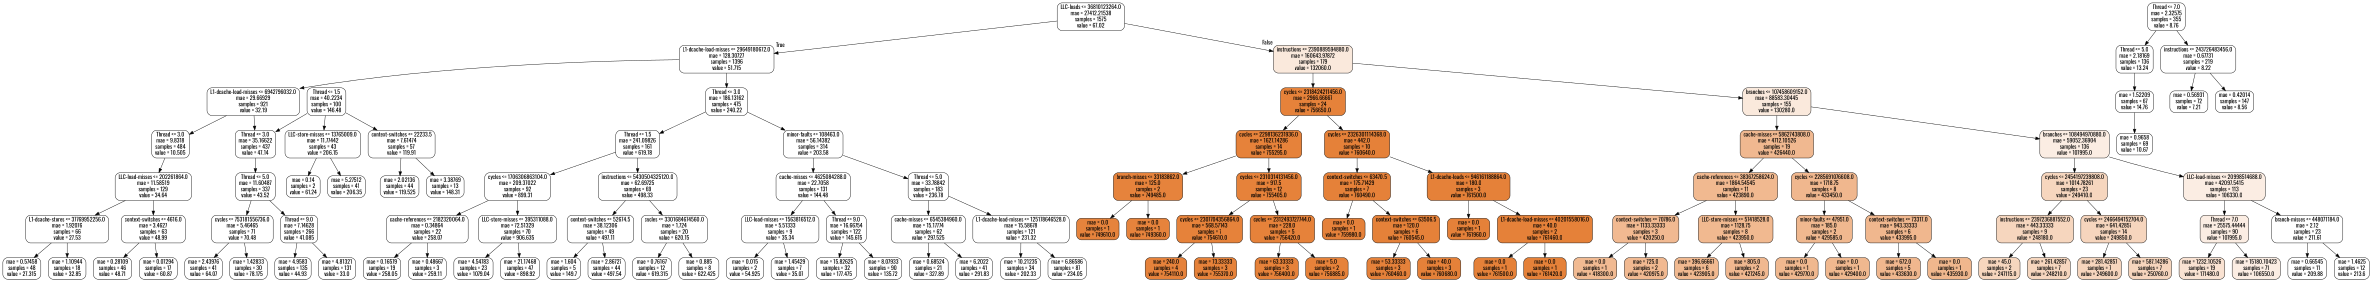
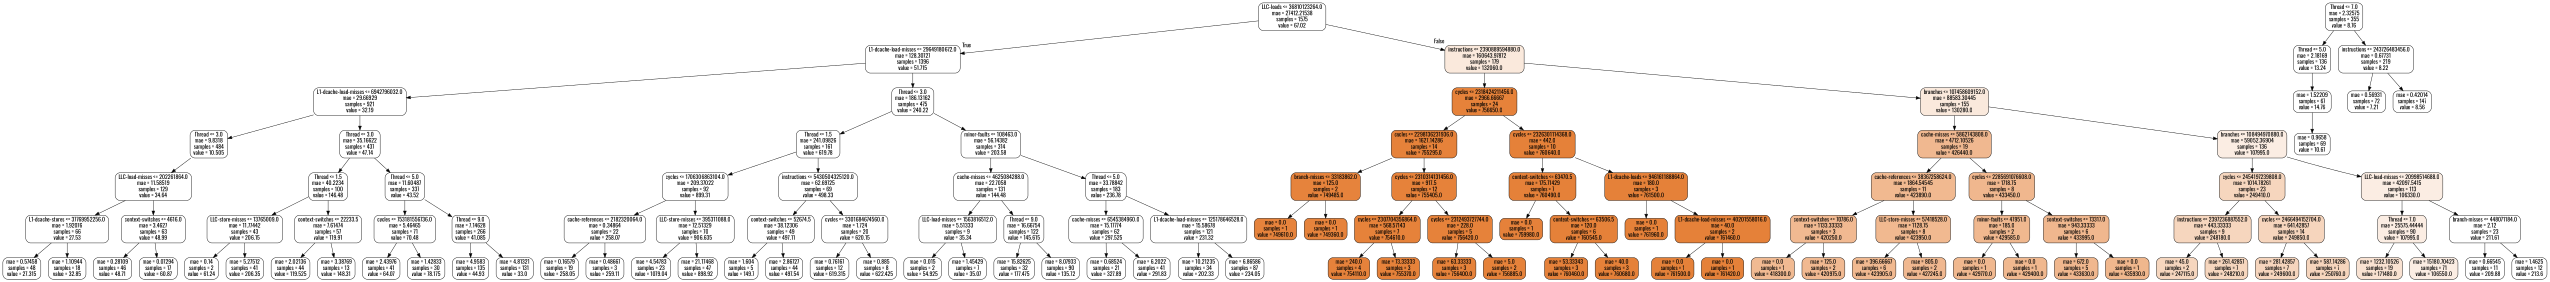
(293, 122) -> (345, 164)
(1389, 268) -> (1566, 268)
